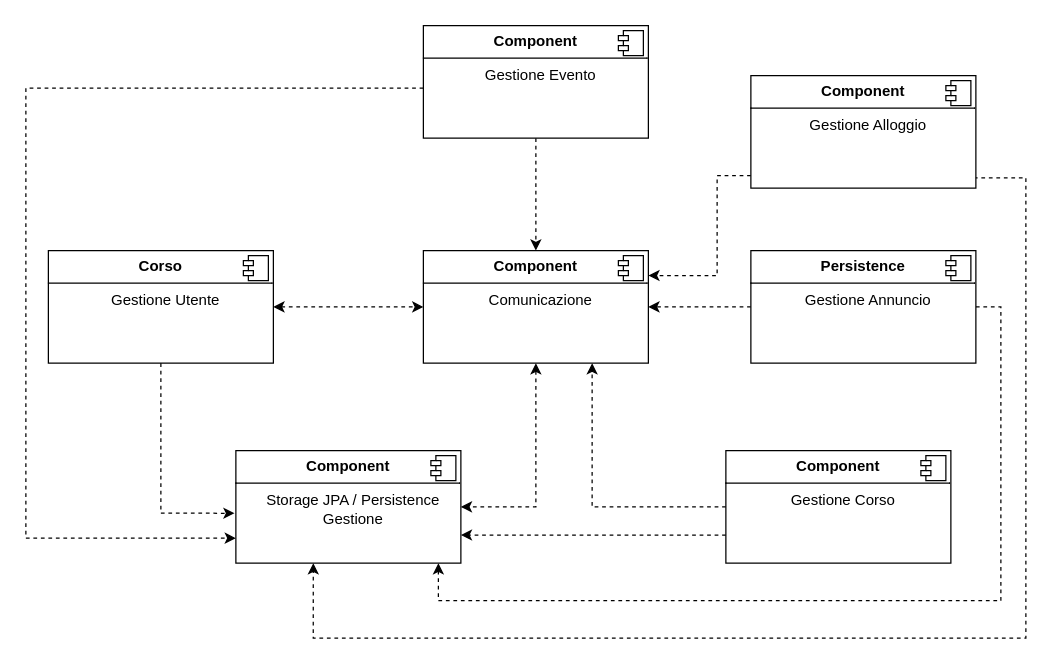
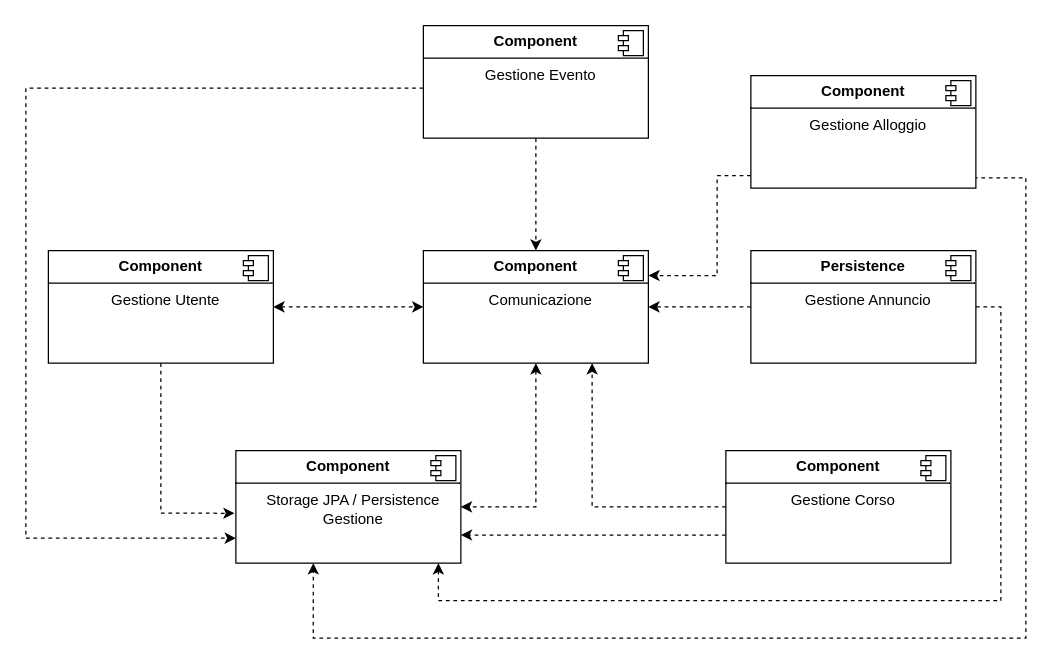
(107, 251) -> (107, 251)
